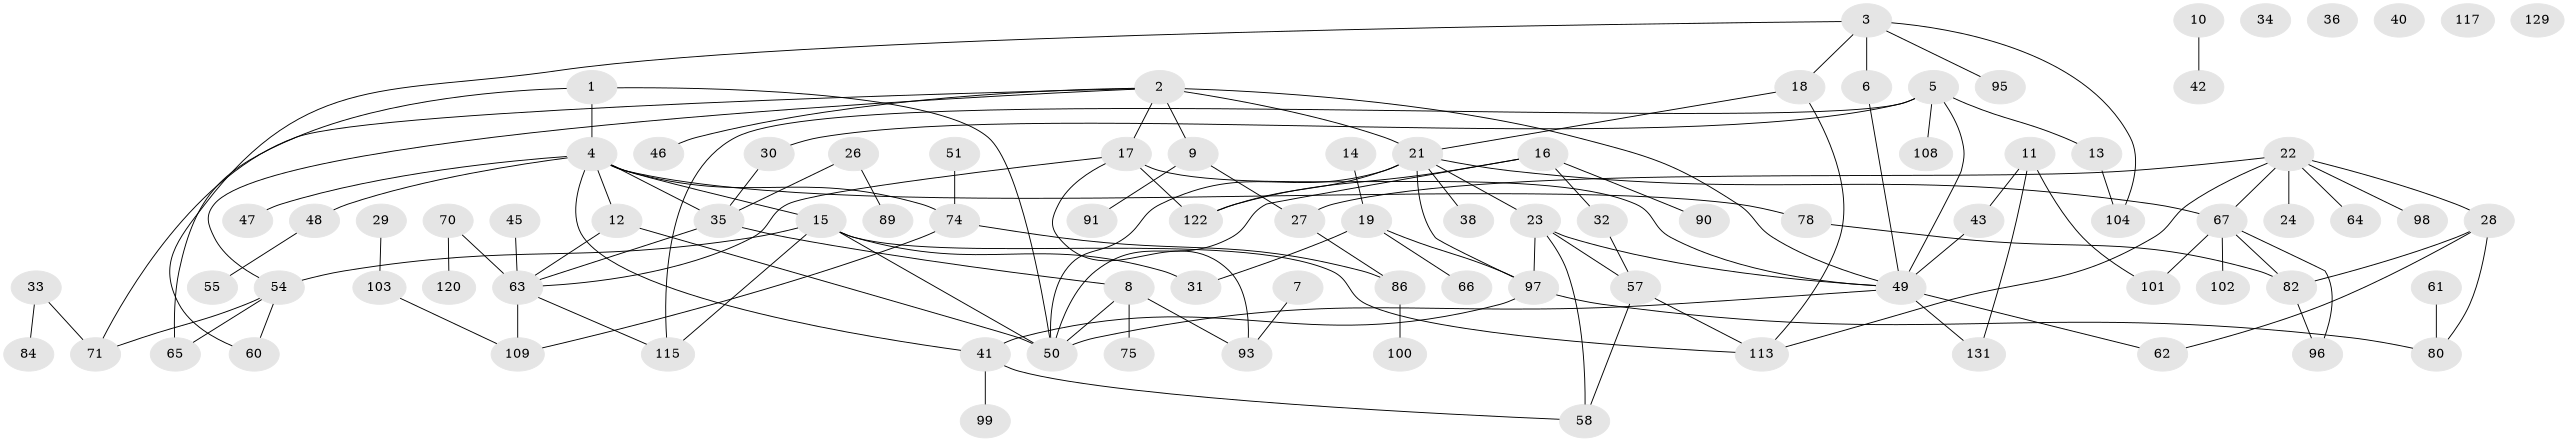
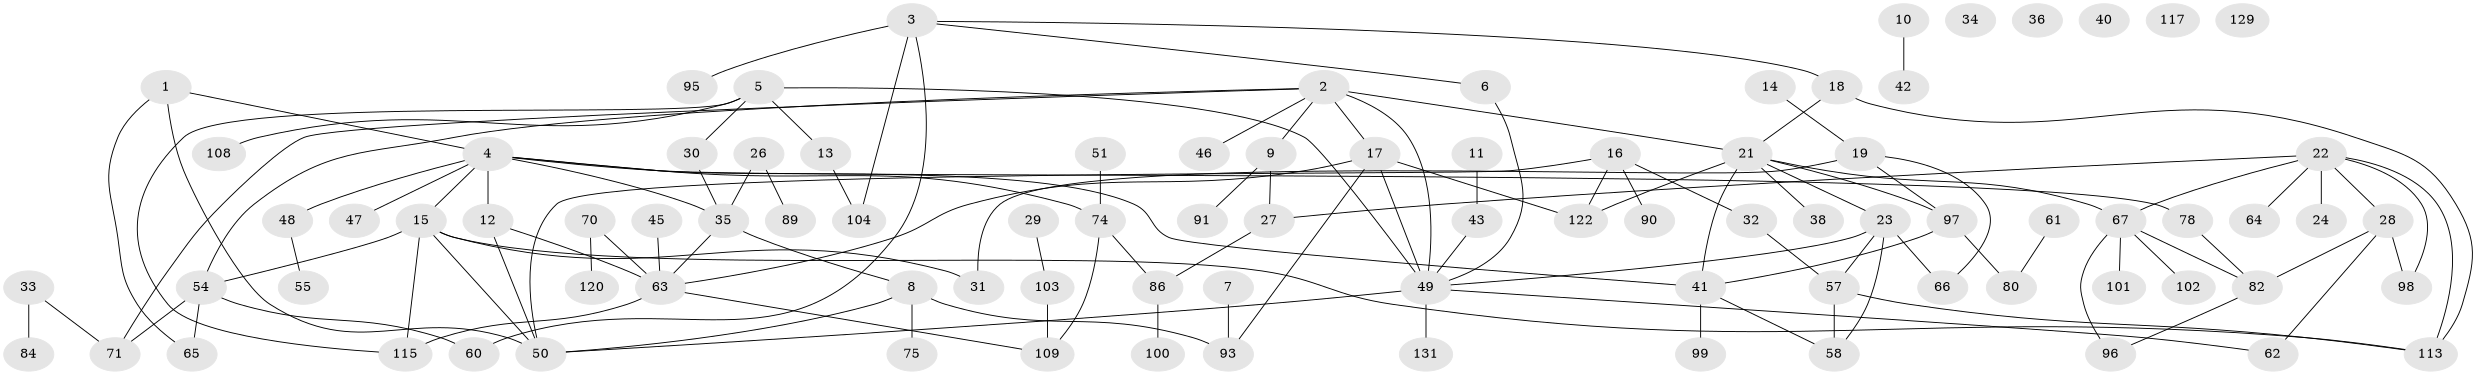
(1196, 190) -> (1714, 218)
(2077, 231) -> none
(1535, 254) -> (1914, 254)
(2008, 255) -> none
(2475, 291) -> (2397, 254)
